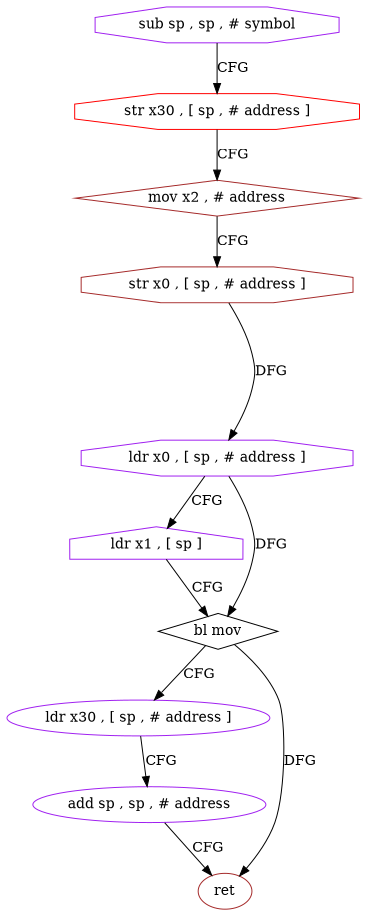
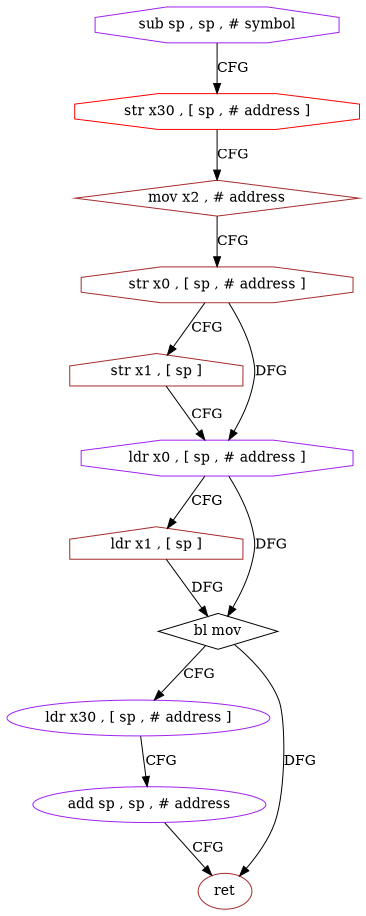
none -> (156, 371)
(156, 545) -> (156, 545)
(208, 588) -> (208, 588)
